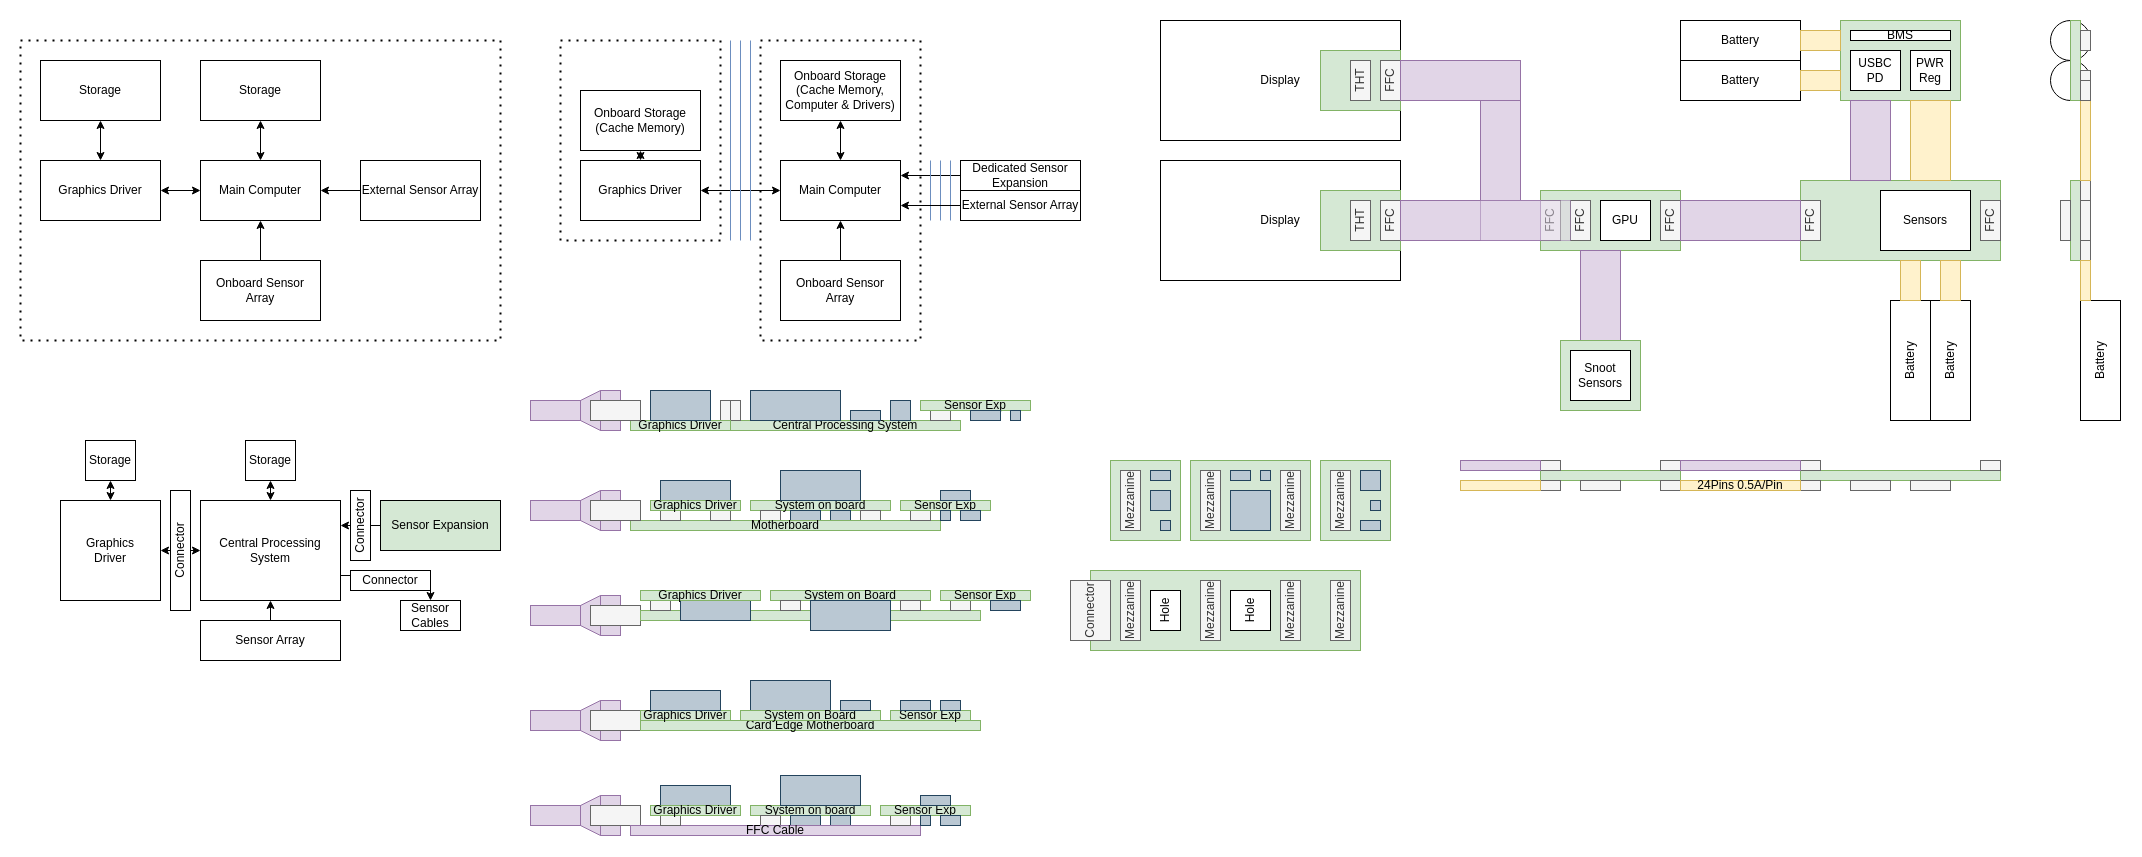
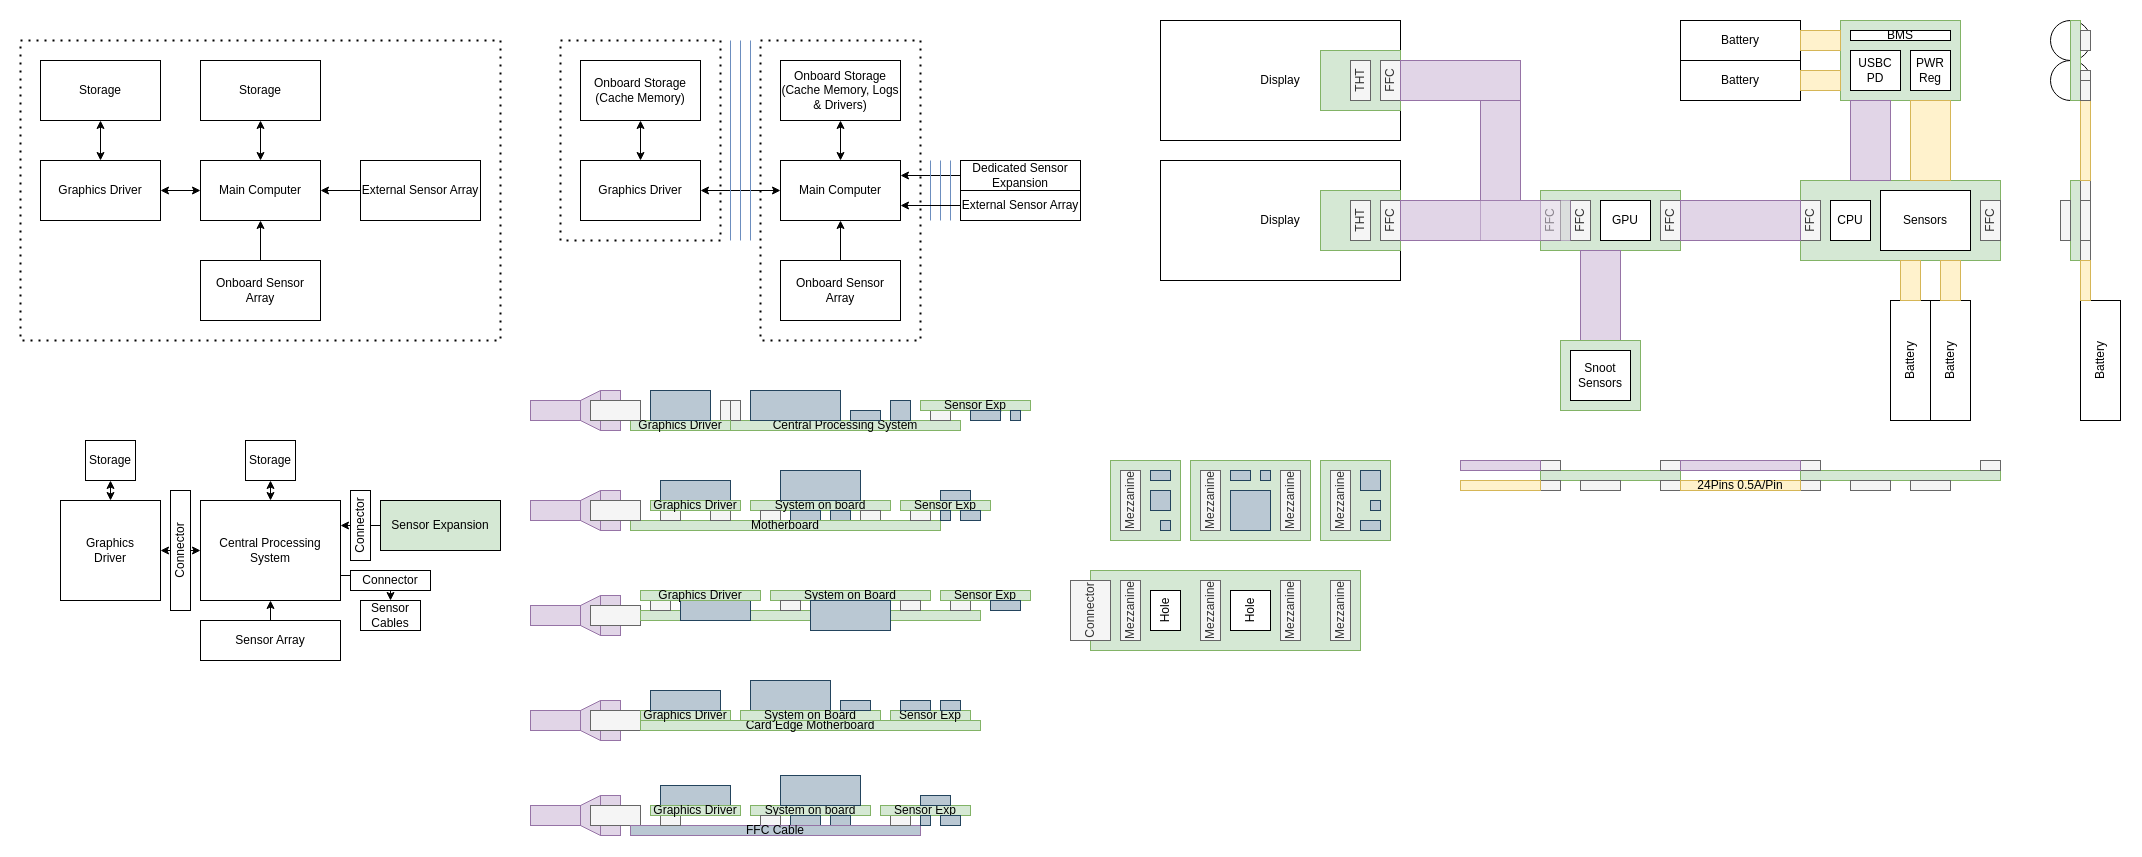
(841, 91) -> (841, 91)
(641, 121) -> (641, 91)
none -> (1851, 221)
(431, 616) -> (391, 616)
(776, 831) -> (776, 831)
